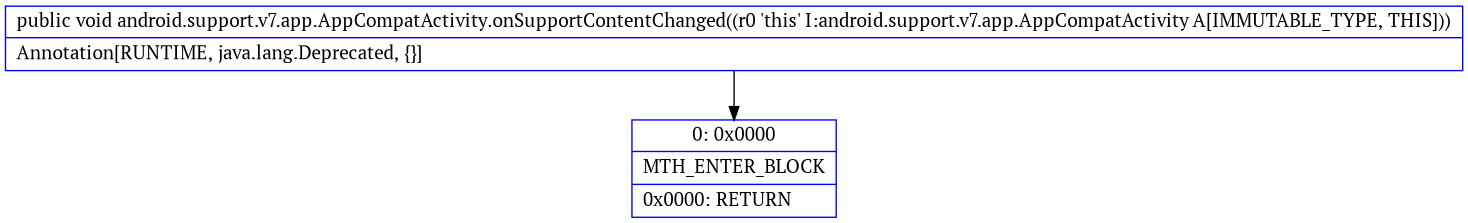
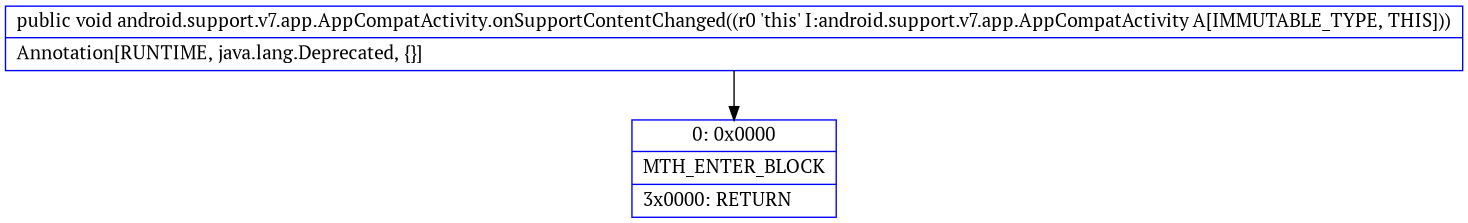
(726, 200) -> (726, 200)
